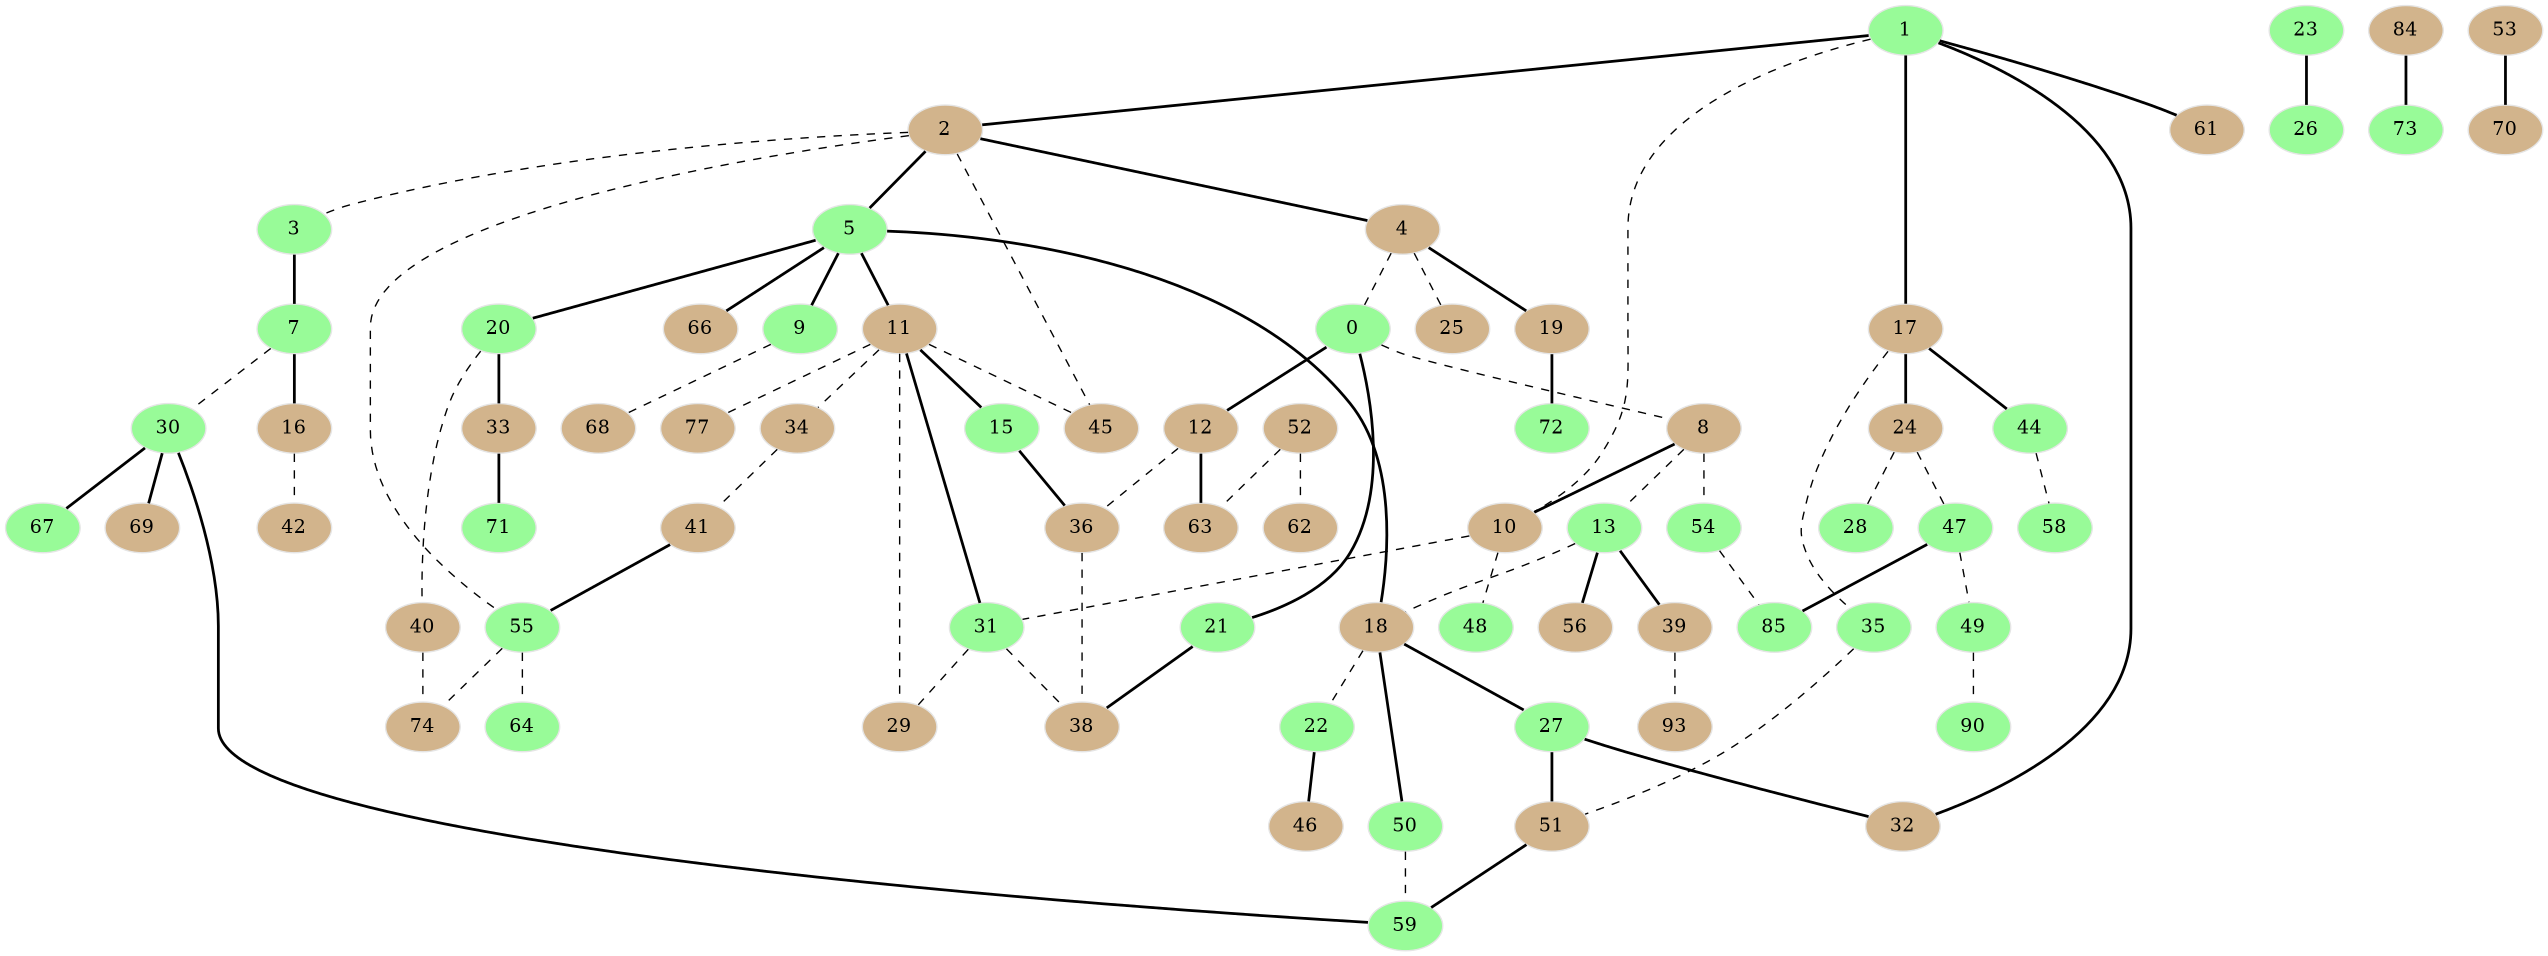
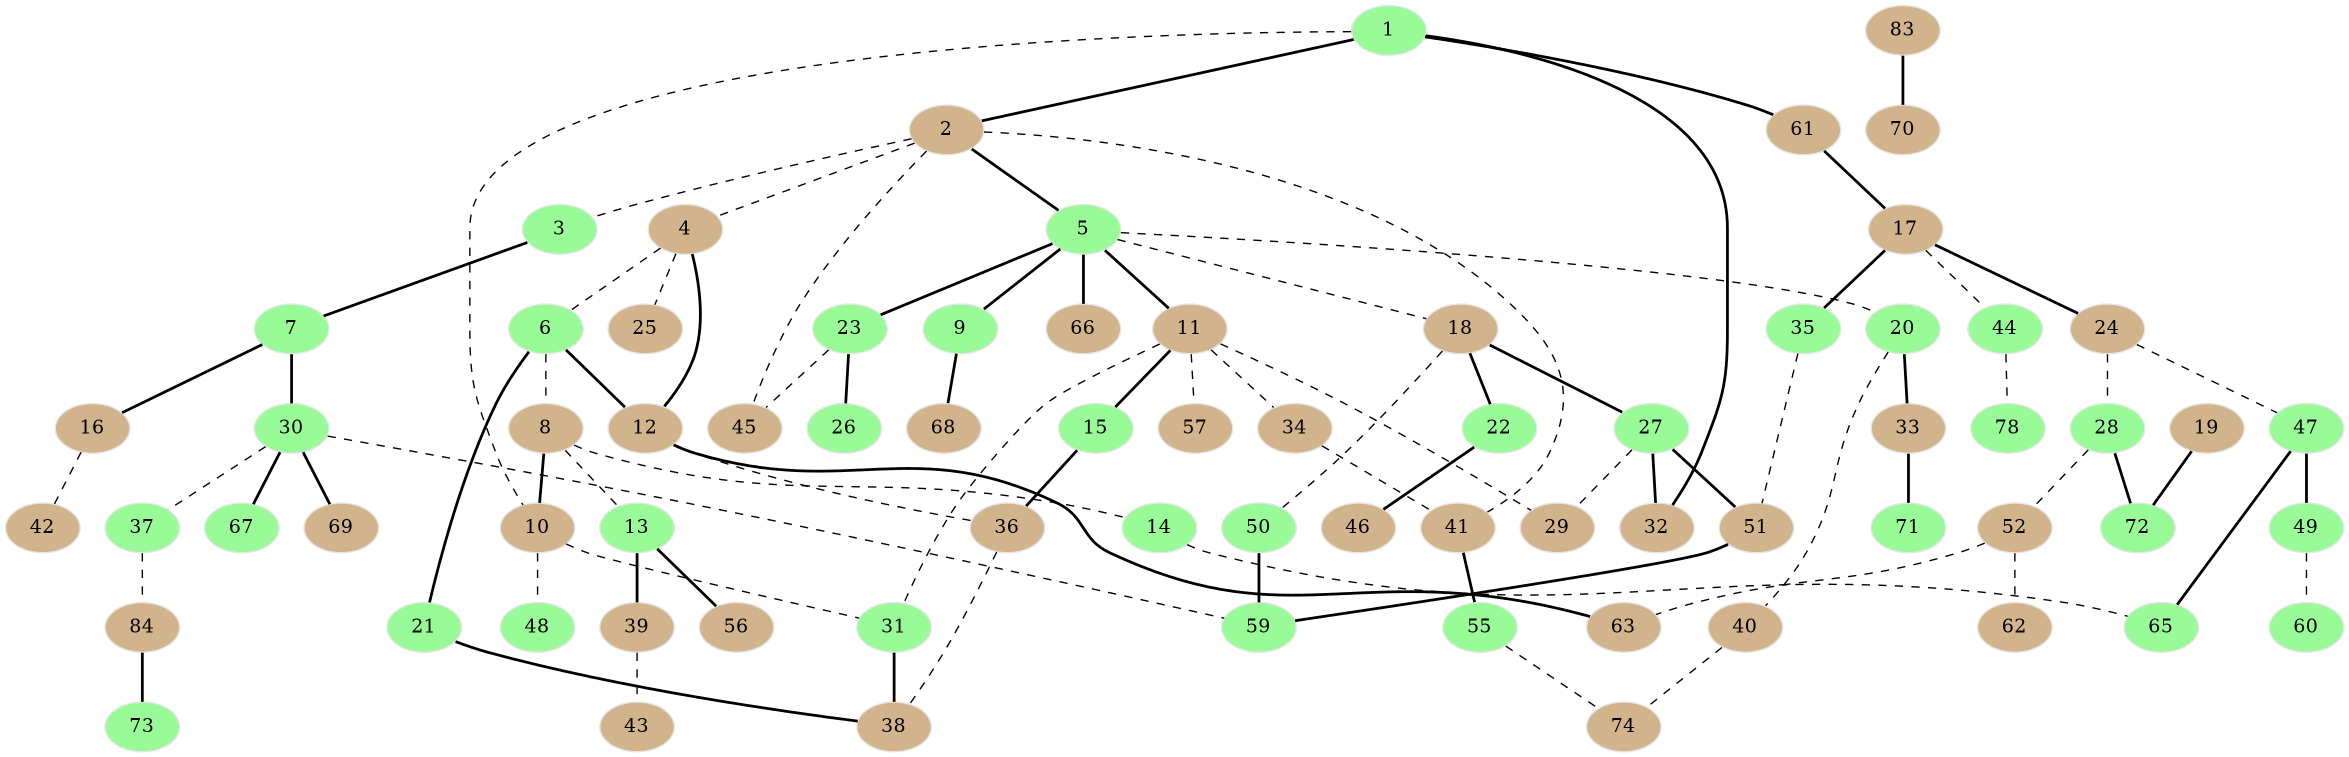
(2505, 30) -> (1903, 30)
(1174, 180) -> (816, 180)
(1906, 180) -> (1855, 180)
(462, 241) -> (1382, 220)
(674, 279) -> (1500, 258)
none -> (967, 279)
(1477, 279) -> (699, 334)
(1232, 311) -> (1272, 279)
(1353, 329) -> (546, 329)
(231, 379) -> (292, 379)
(699, 379) -> (952, 378)
(1001, 379) -> (797, 379)
(1968, 379) -> (1955, 279)
(698, 428) -> (1195, 428)
(943, 478) -> (1004, 446)
(1814, 478) -> (1855, 279)
none -> (2061, 478)
none -> (2123, 478)
none -> (142, 528)
(1704, 528) -> (1159, 528)
(2055, 528) -> (2008, 428)
(1503, 573) -> none
(1964, 577) -> (2306, 478)
(1774, 627) -> (2161, 627)
(943, 677) -> (1604, 478)
(1034, 677) -> (894, 677)
(1347, 677) -> (1480, 379)
(522, 727) -> none
(1391, 727) -> (1365, 433)
(1675, 727) -> (637, 727)
(1973, 727) -> (2306, 627)
(640, 855) -> (777, 521)
(1405, 876) -> (1259, 578)
